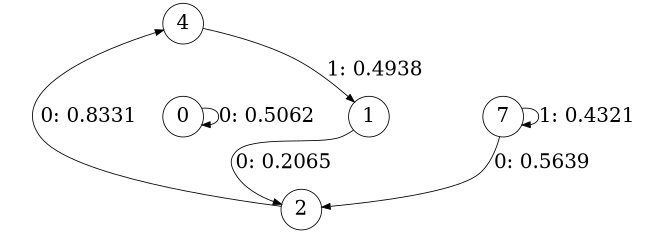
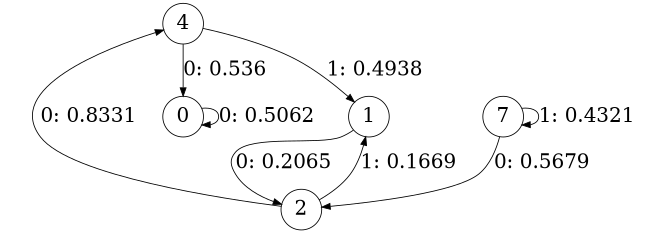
none -> (183, 66)
(551, 163) -> (551, 163)
none -> (348, 177)
